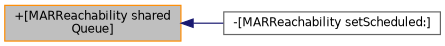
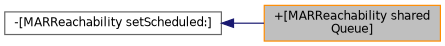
(208, 23) -> (249, 23)
